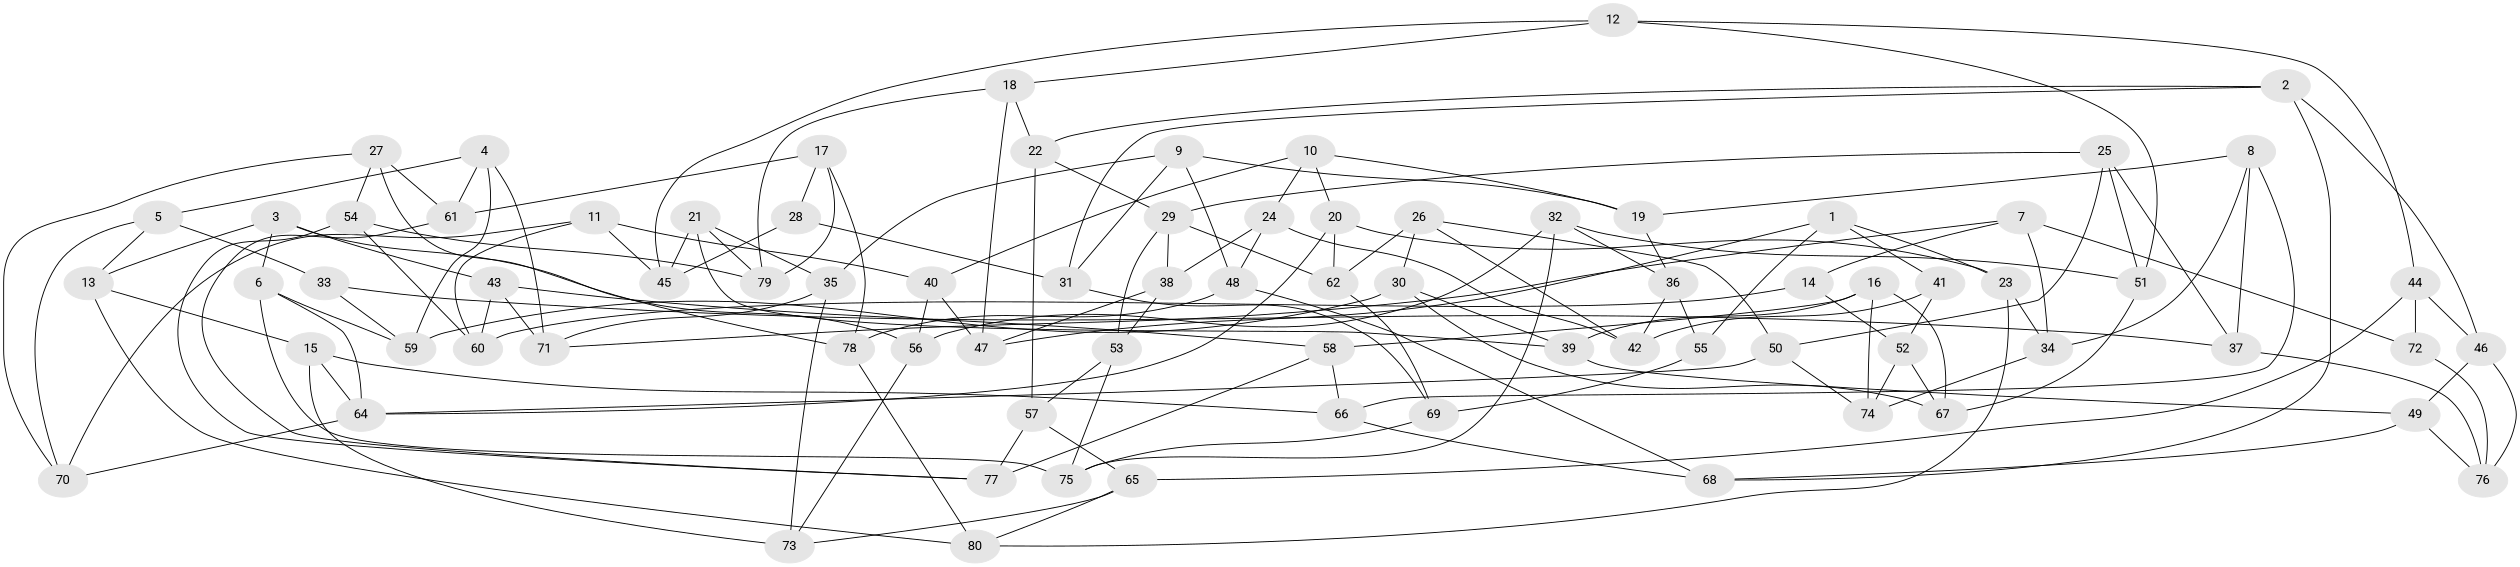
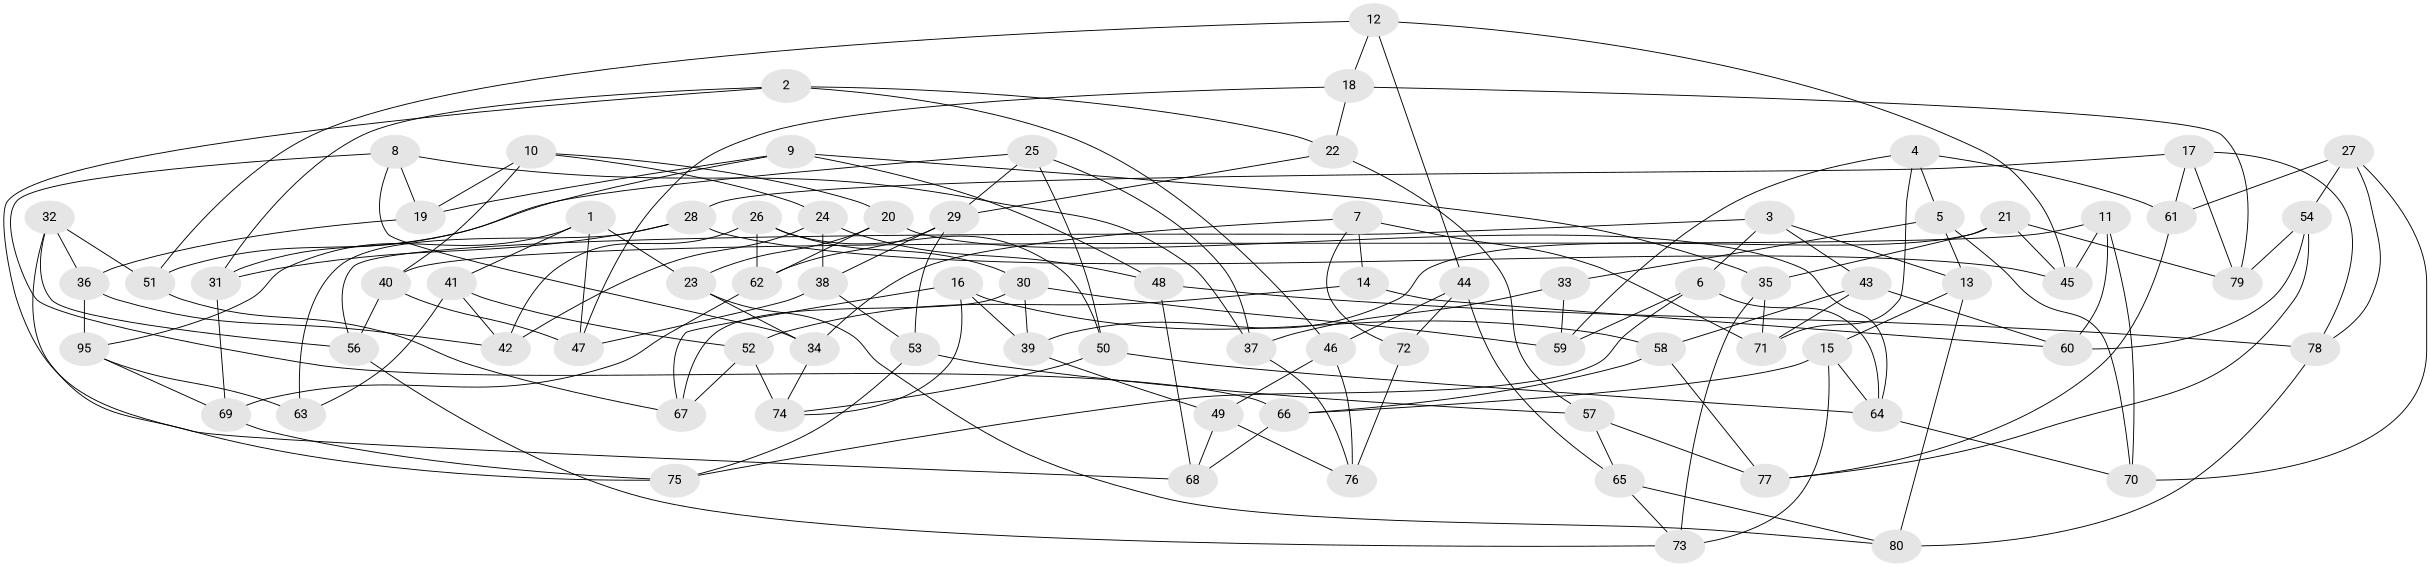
(1701, 349) -> (84, 349)
none -> (301, 415)
